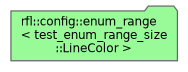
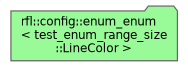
(94, 36) -> (94, 36)
